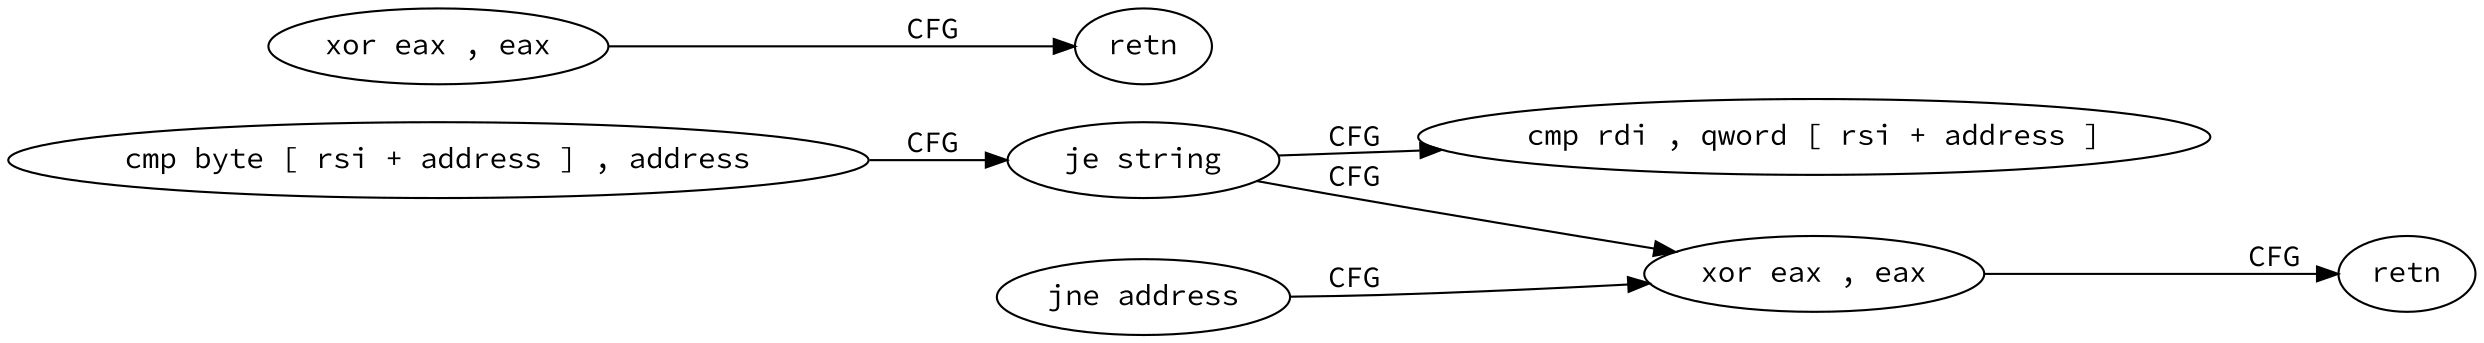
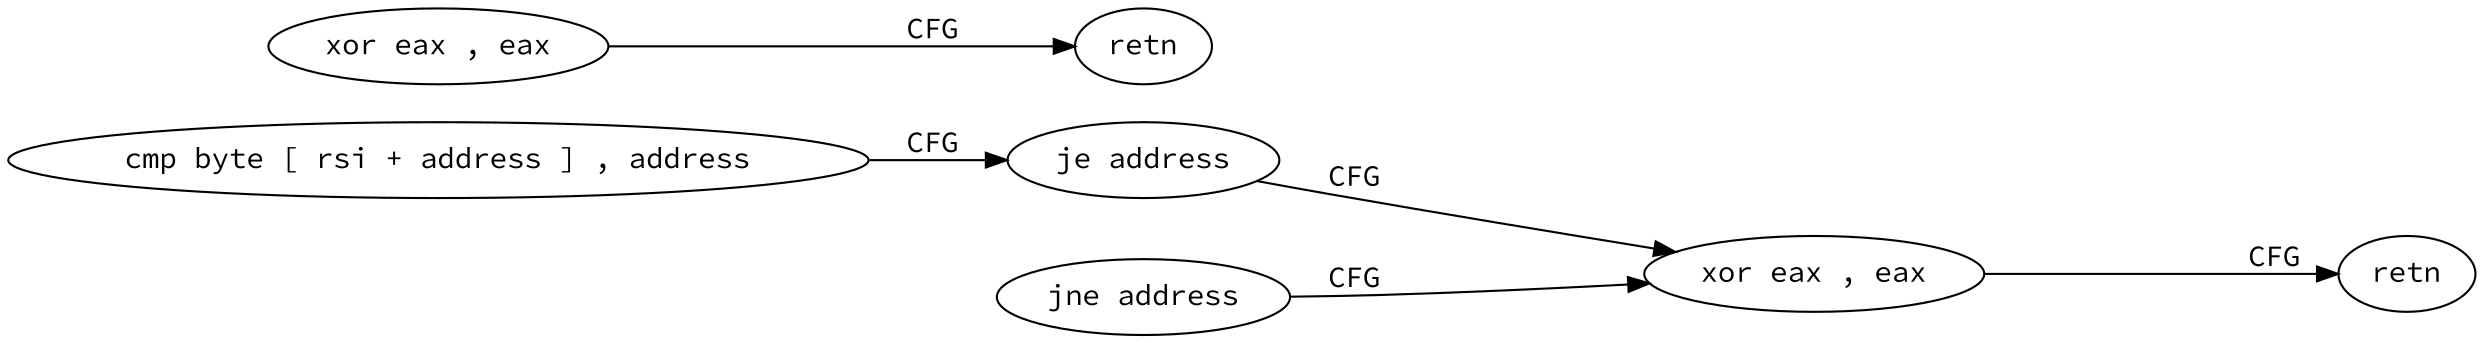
(1814, 137) -> none
(1143, 160) -> (1143, 160)
